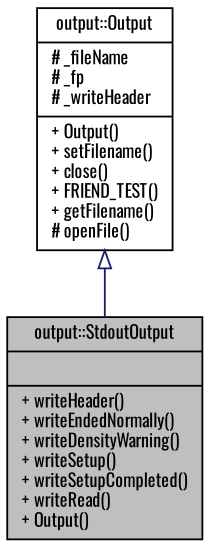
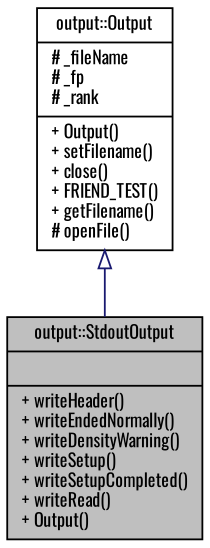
(101, 98) -> (76, 98)
